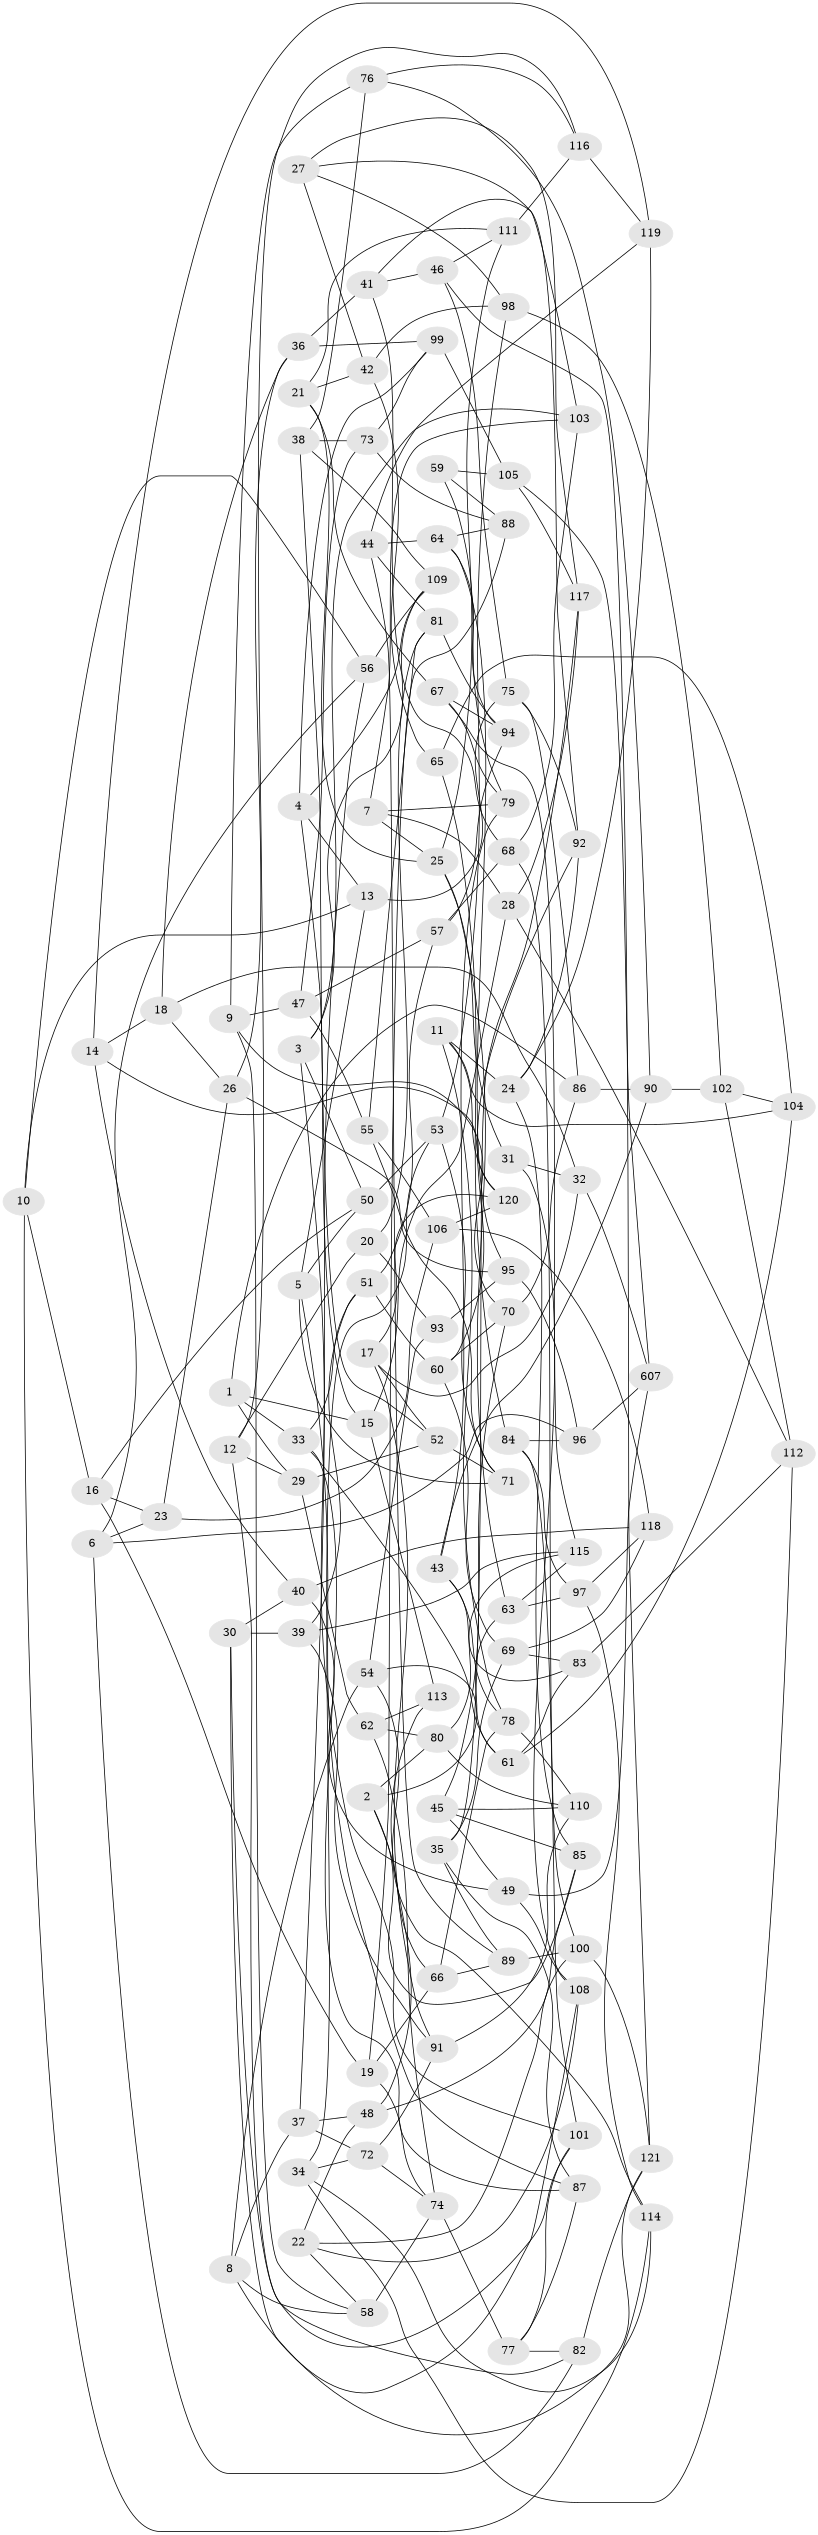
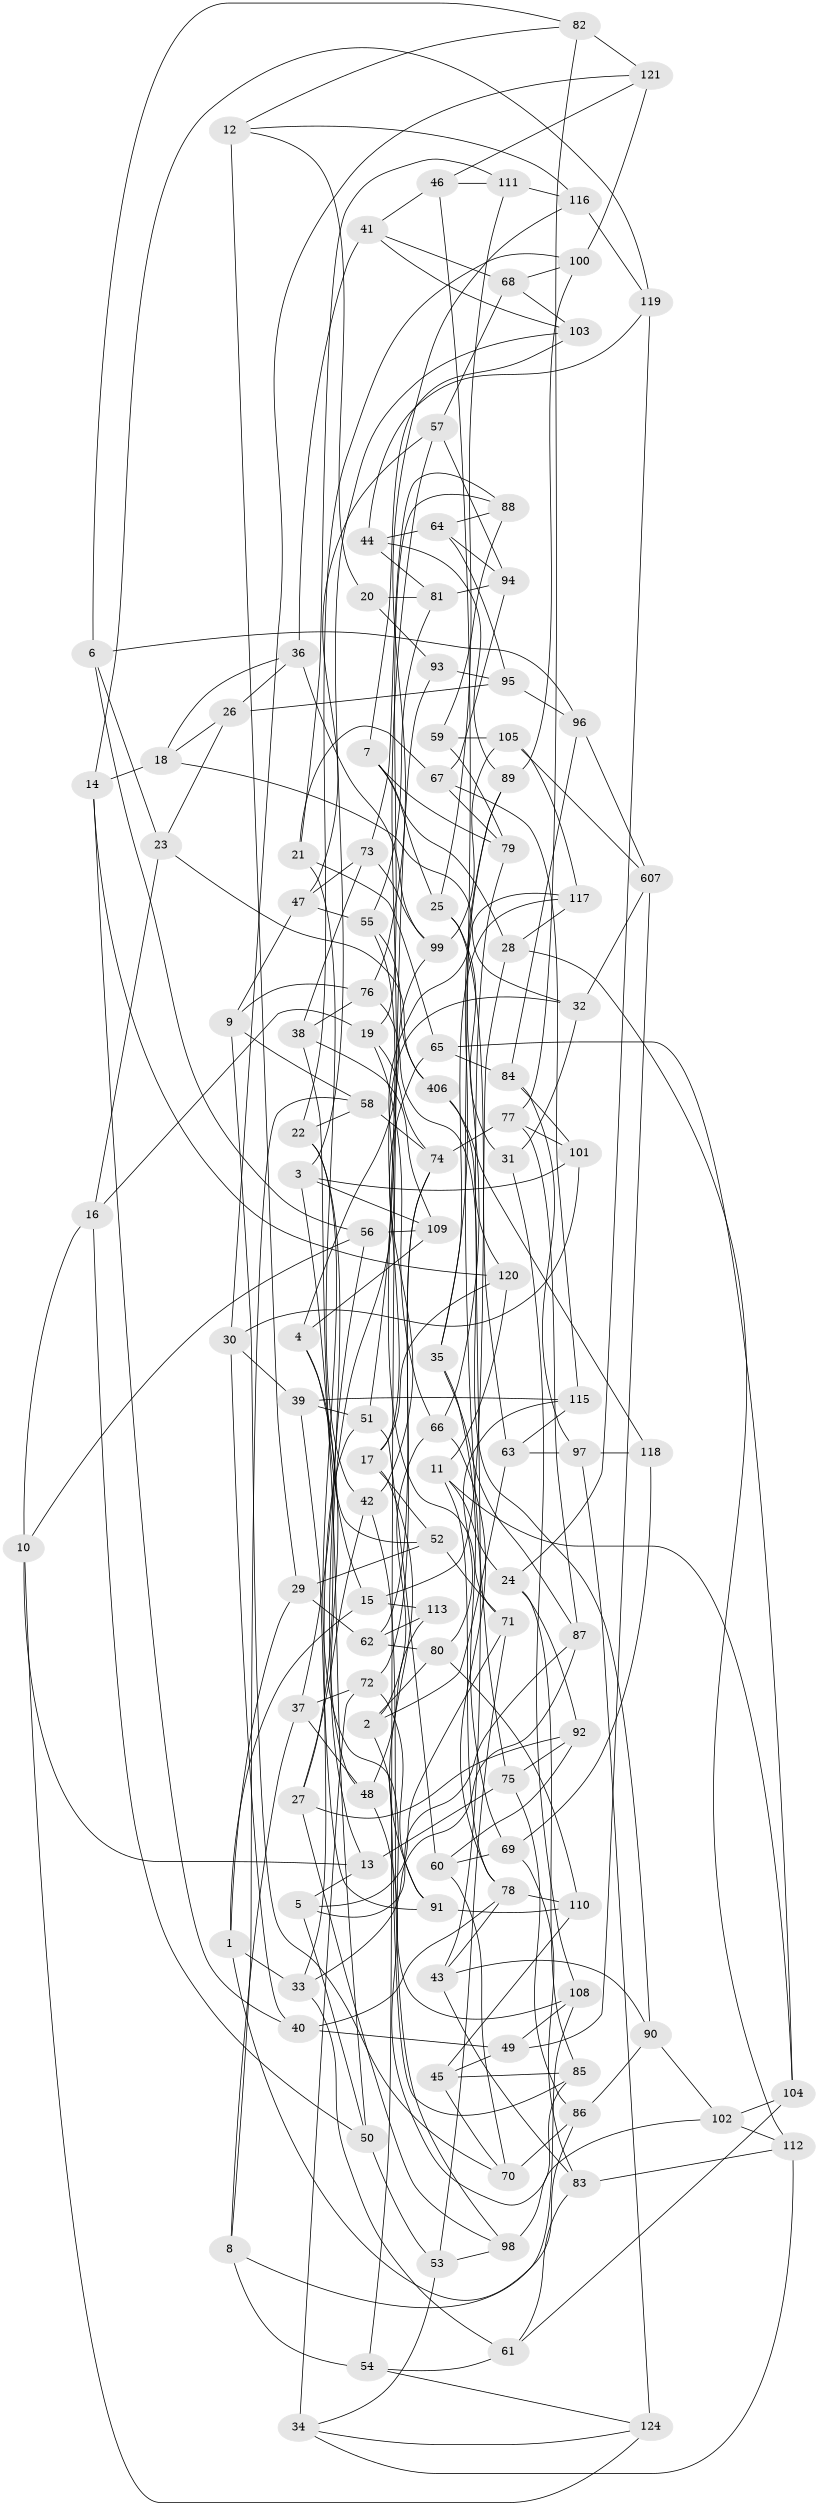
(329, 786) -> (405, 944)
(437, 1230) -> (437, 1089)
(461, 1539) -> (407, 1969)
(651, 2218) -> (651, 2427)
